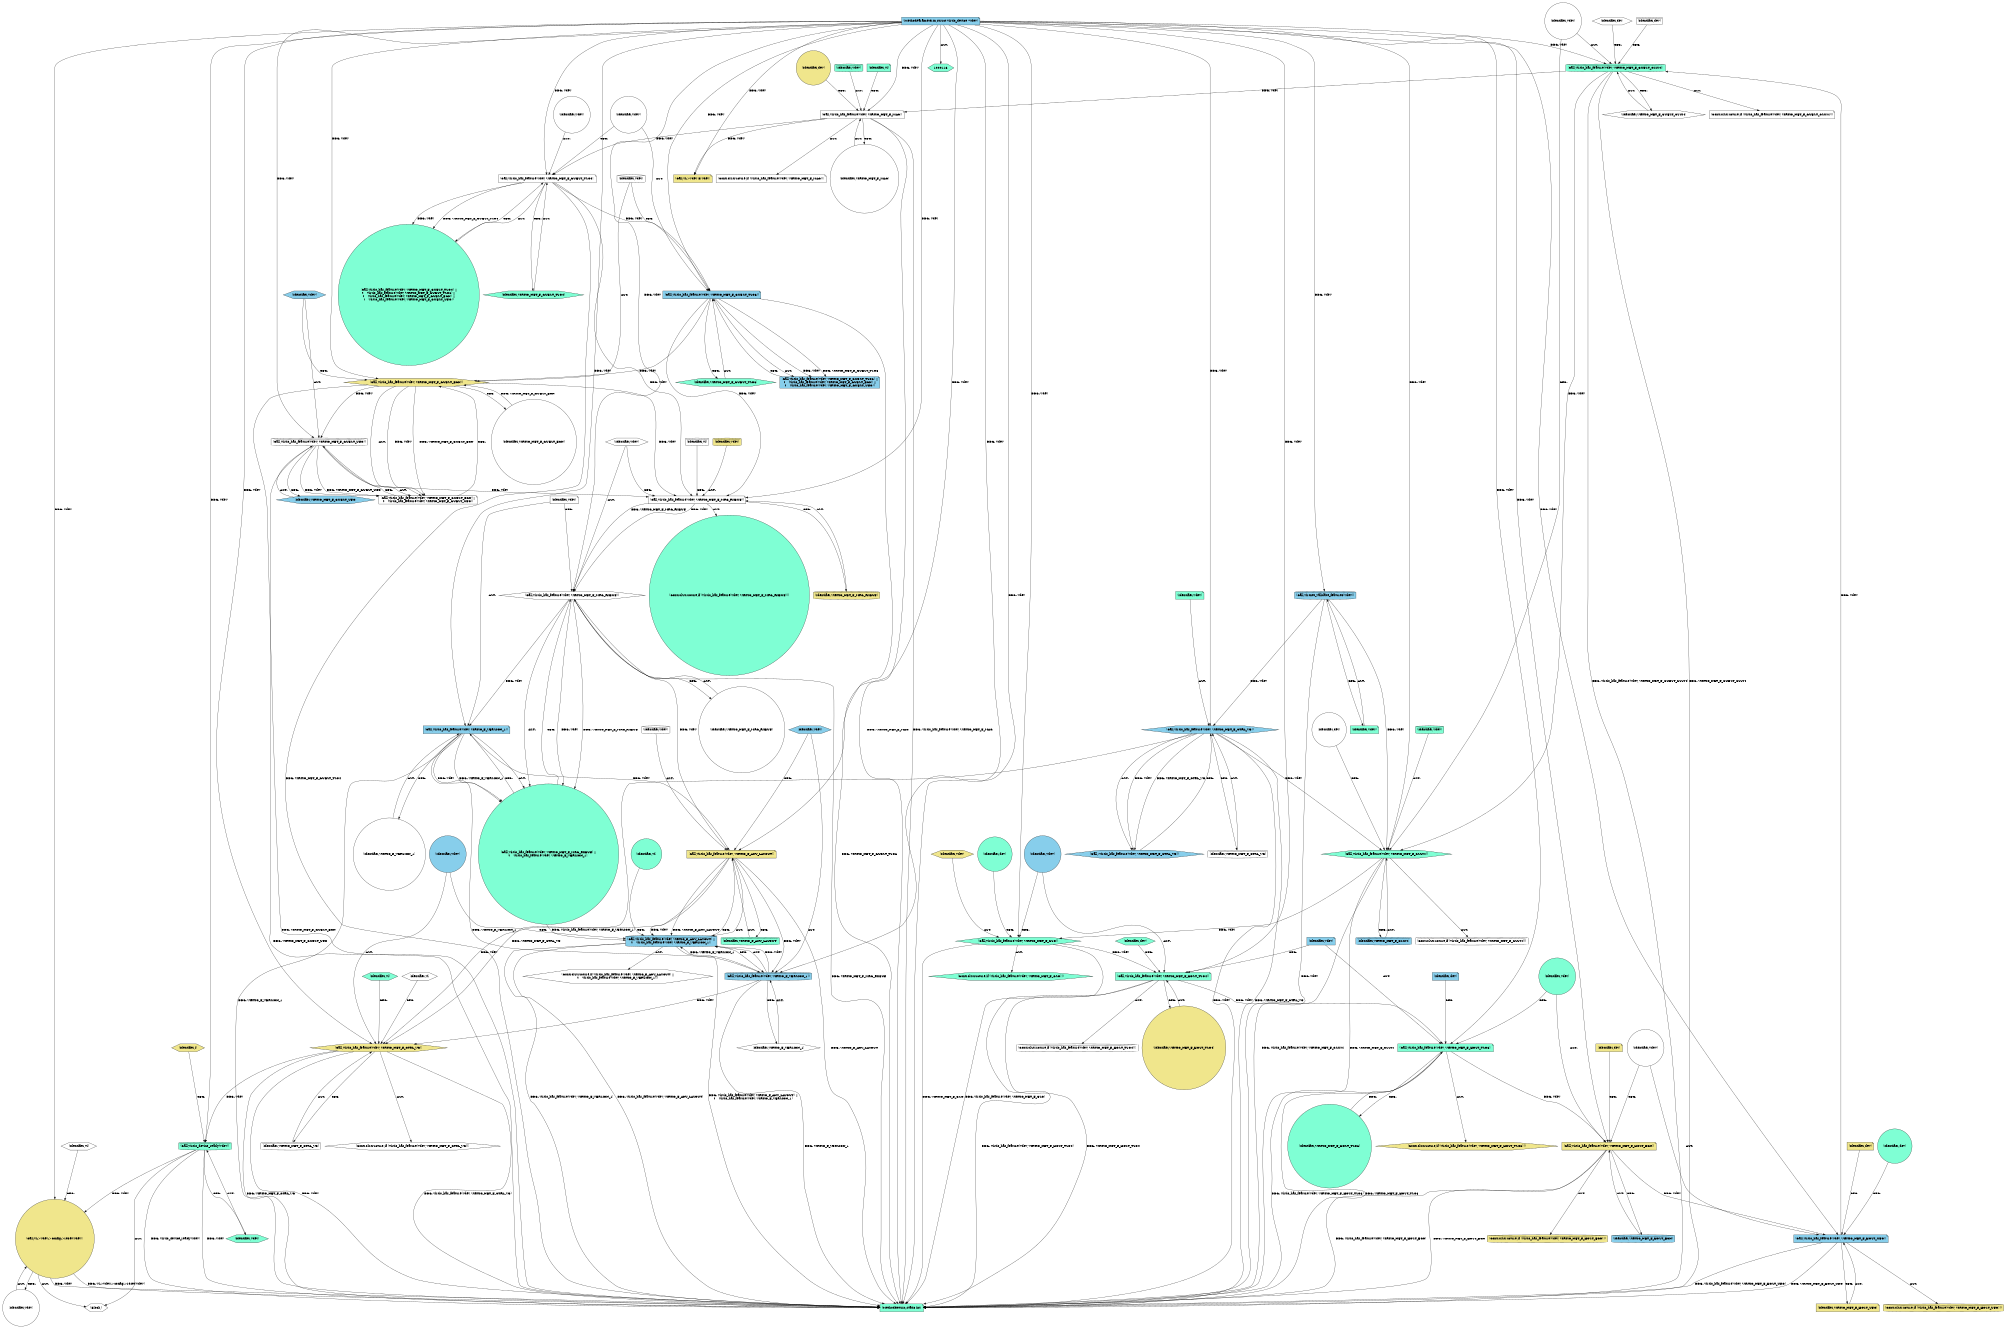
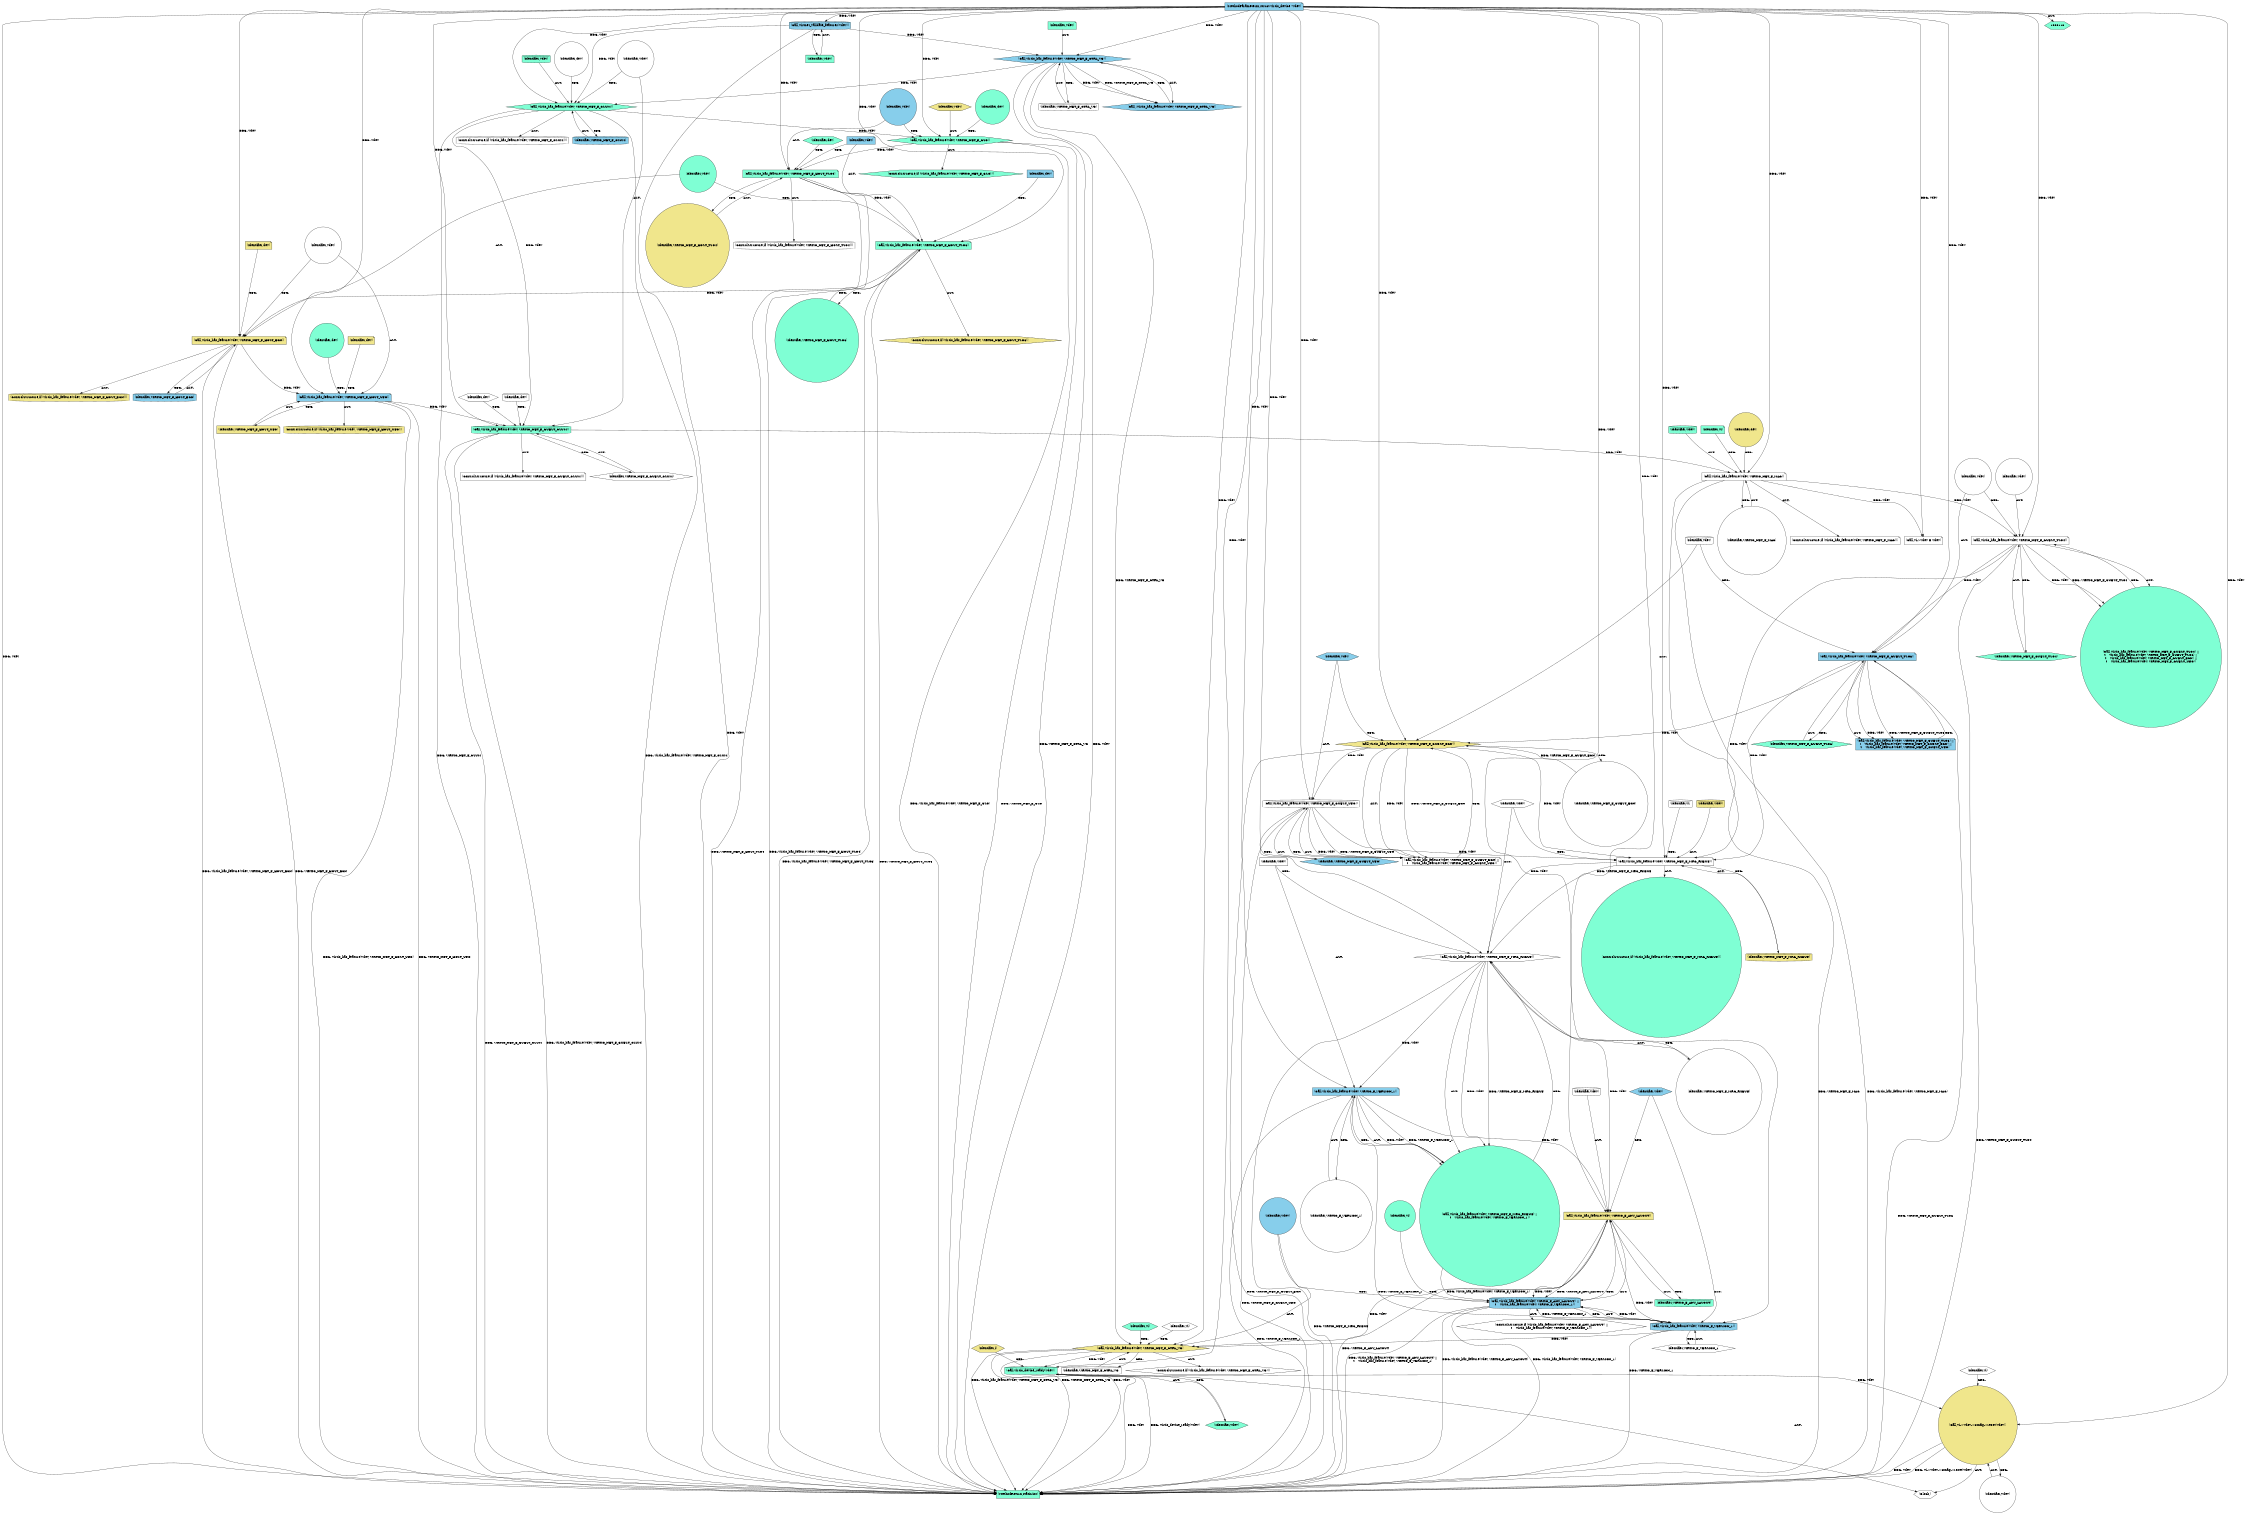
(693, 179) -> (1923, 541)
(1564, 493) -> (511, 224)
(827, 1077) -> (1339, 1400)
